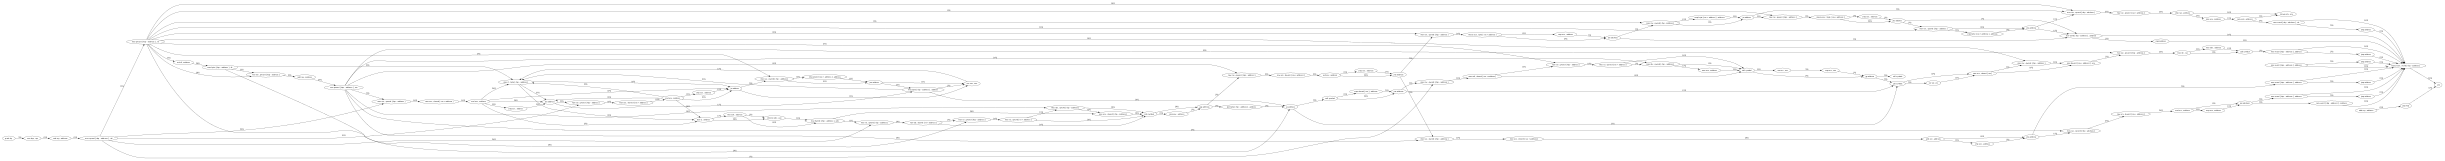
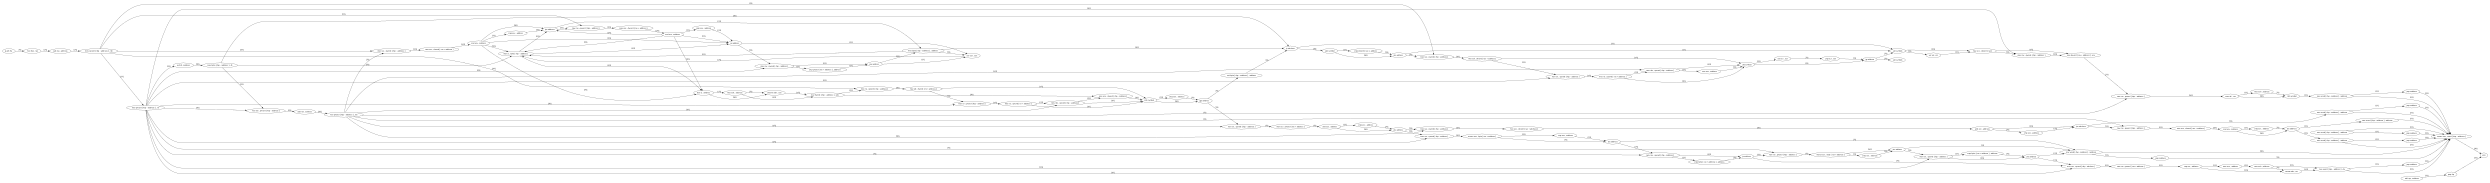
none -> (2308, 171)
